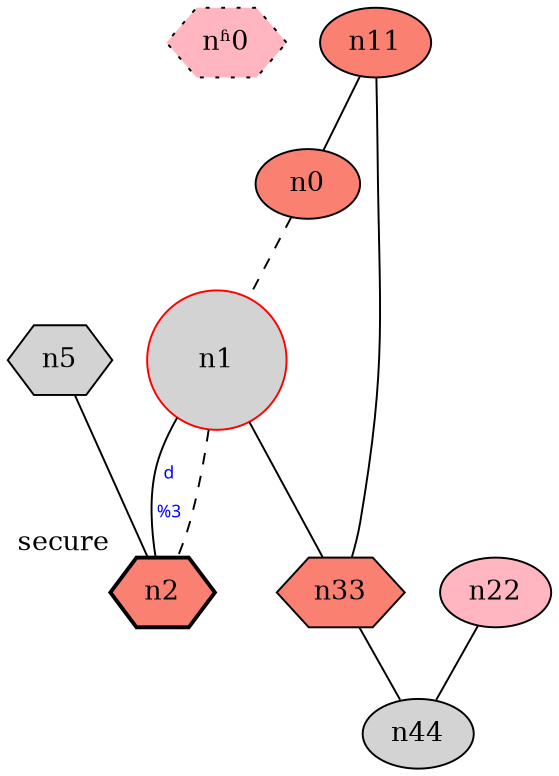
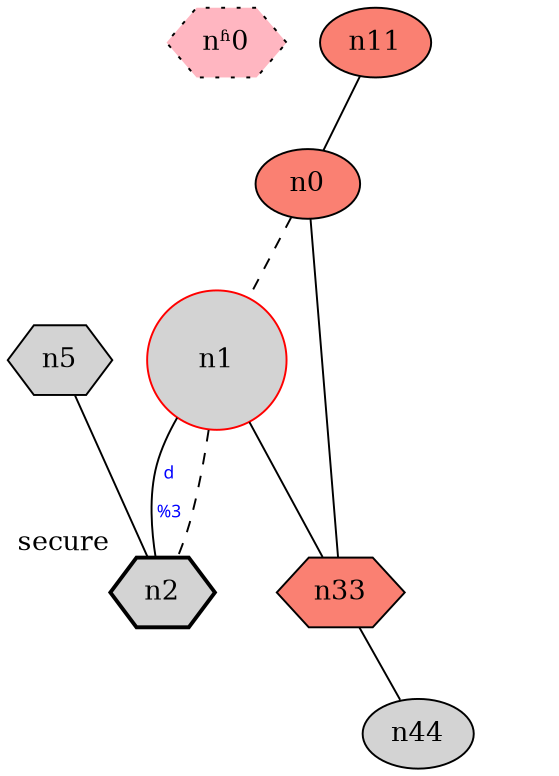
(380, 318) -> (324, 388)
(163, 592) -> (163, 592)
(496, 592) -> none
